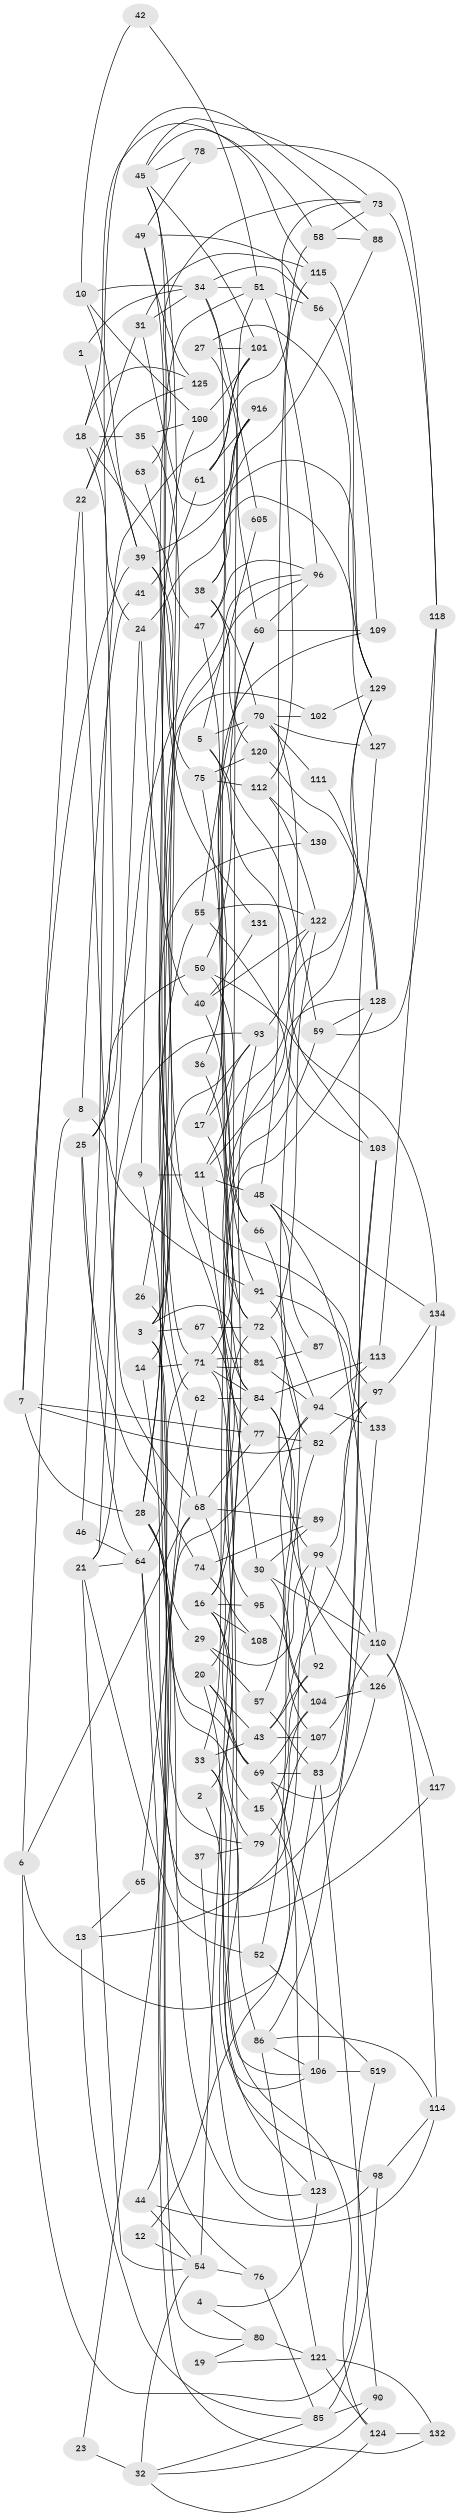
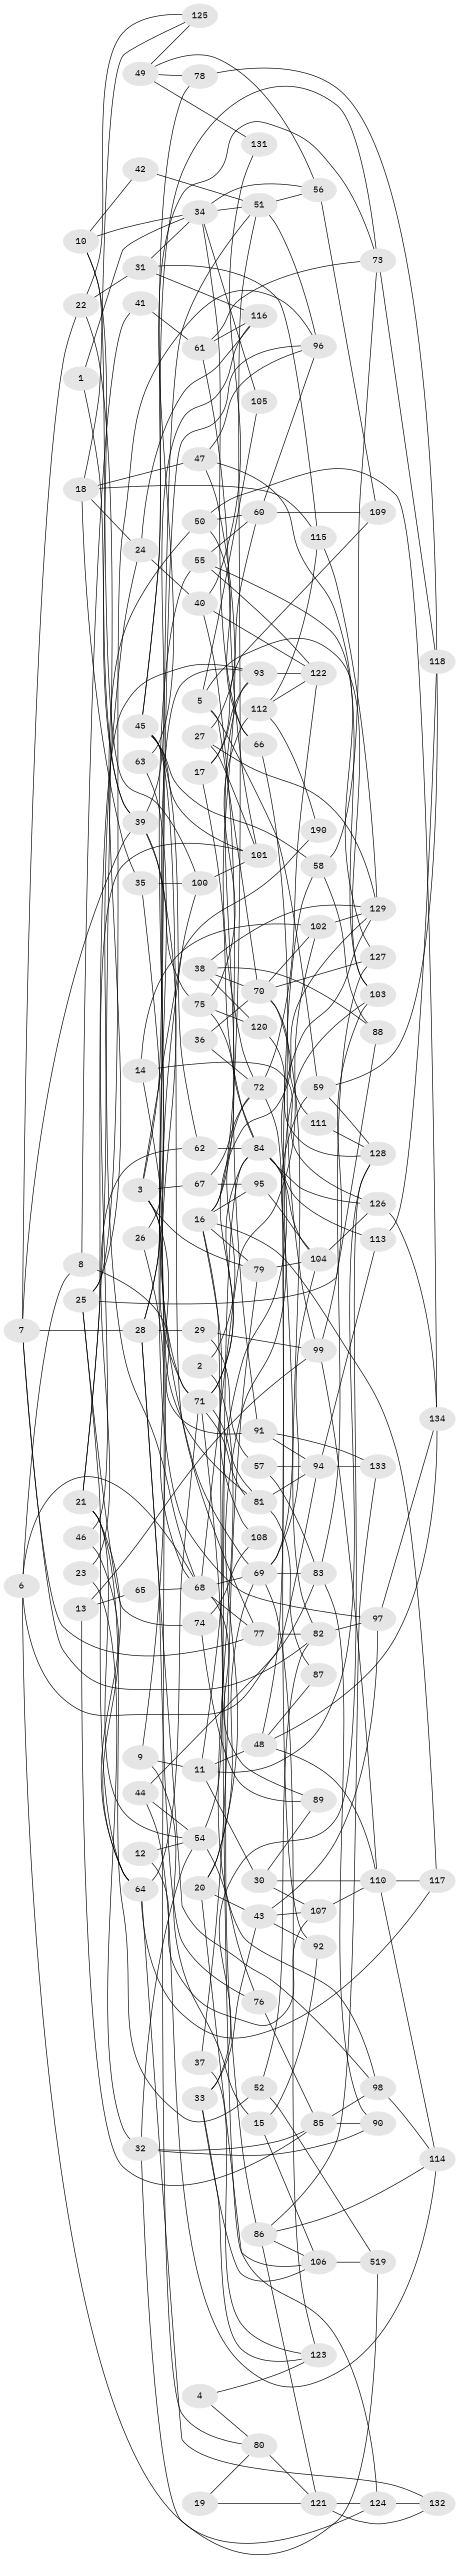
(259, 409) -> (259, 316)
(259, 520) -> (259, 402)
(319, 842) -> (319, 831)
none -> (262, 1225)
none -> (405, 1492)
